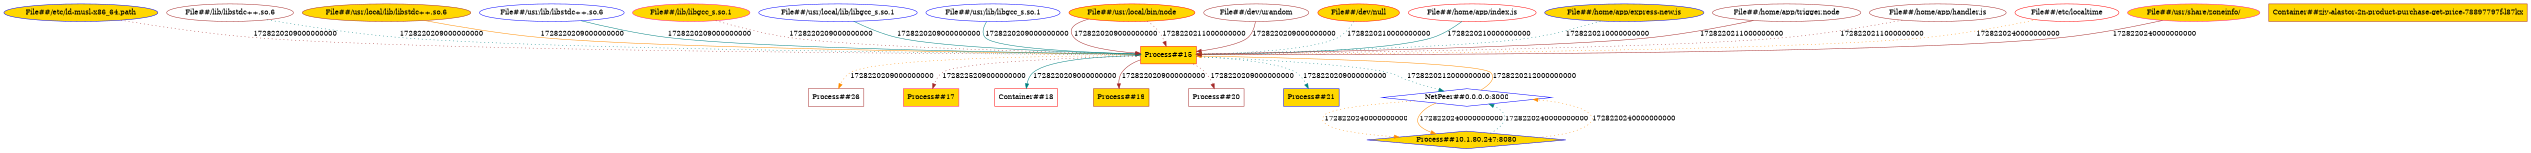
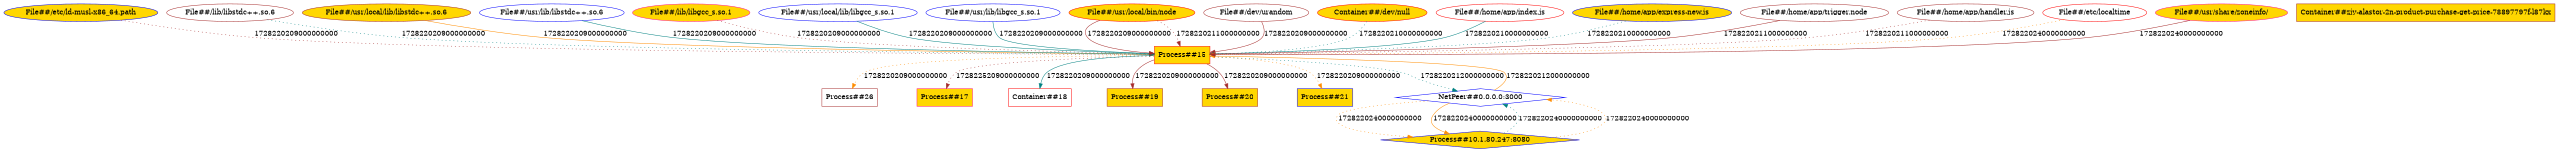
(1359, 13) -> (1372, 13)
(1266, 63) -> (1280, 63)
(1205, 72) -> (1219, 72)
(1216, 98) -> (1230, 98)
